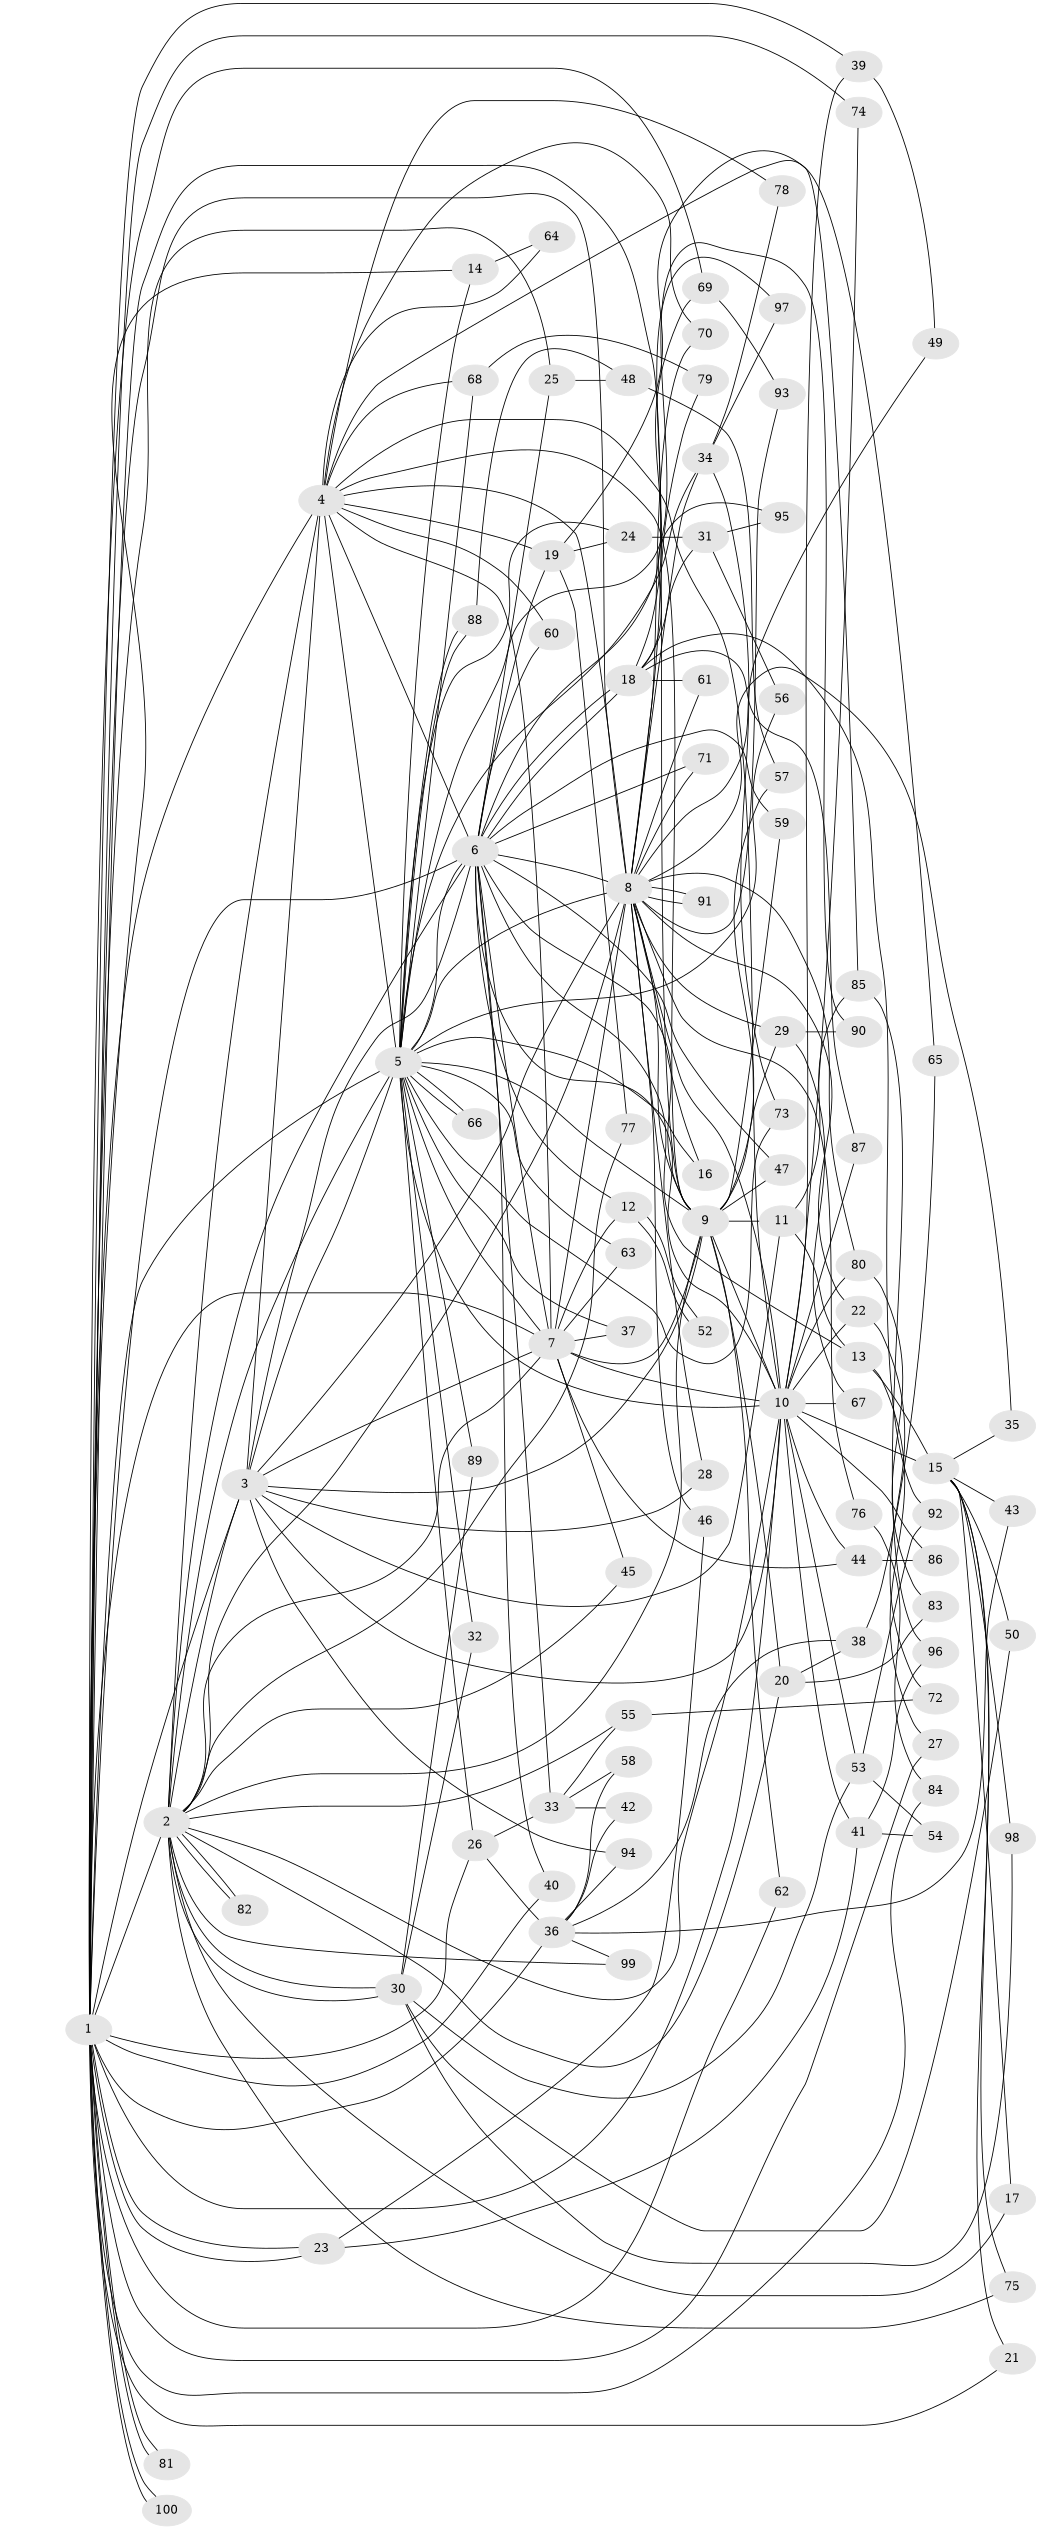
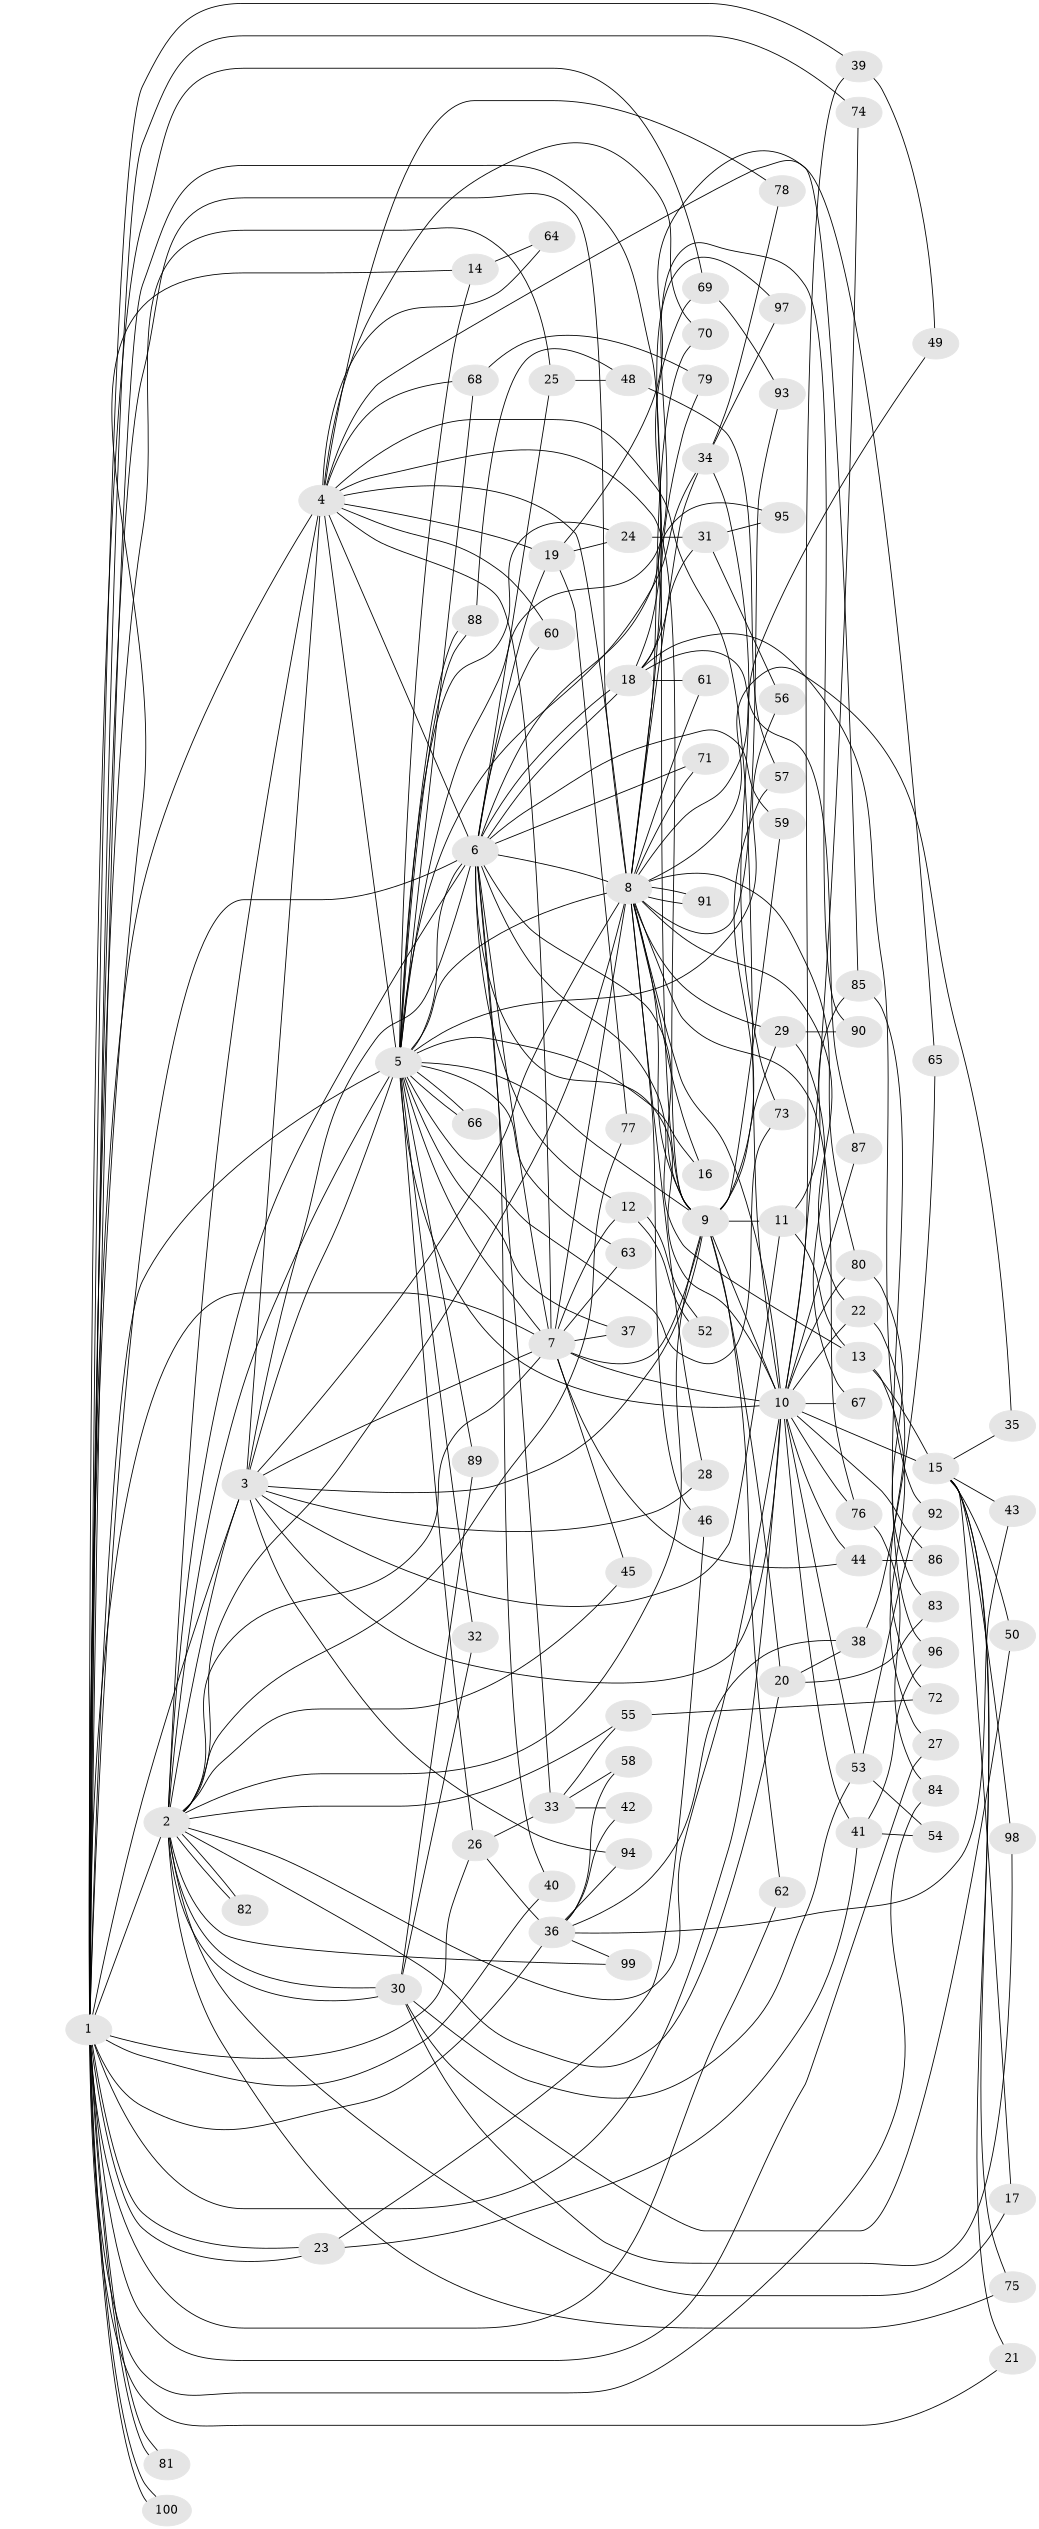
(782, 1170) -> none
none -> (818, 1460)
